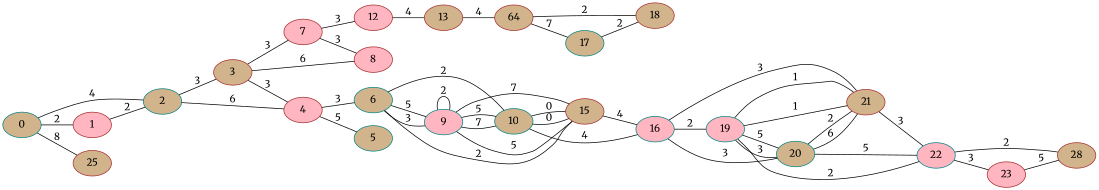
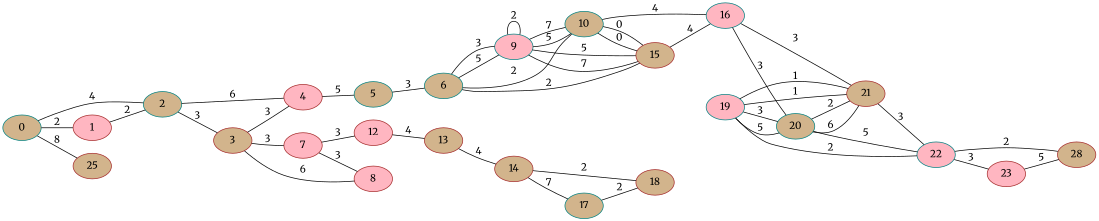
(514, 18) -> (514, 169)
(338, 105) -> (408, 90)
(690, 129) -> none
